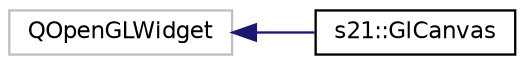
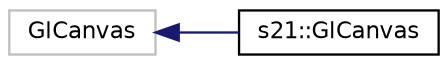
(121, 32) -> (82, 32)
